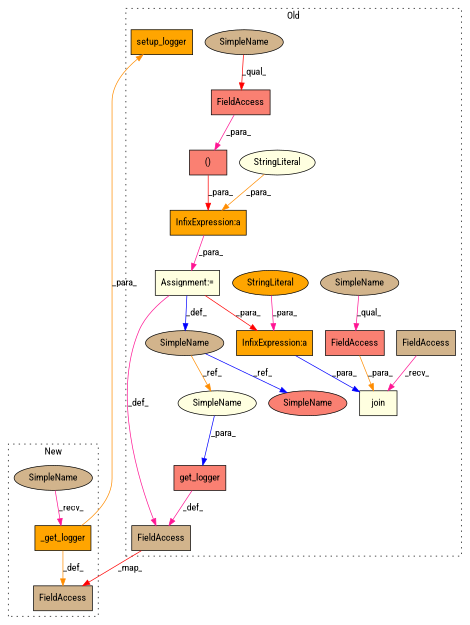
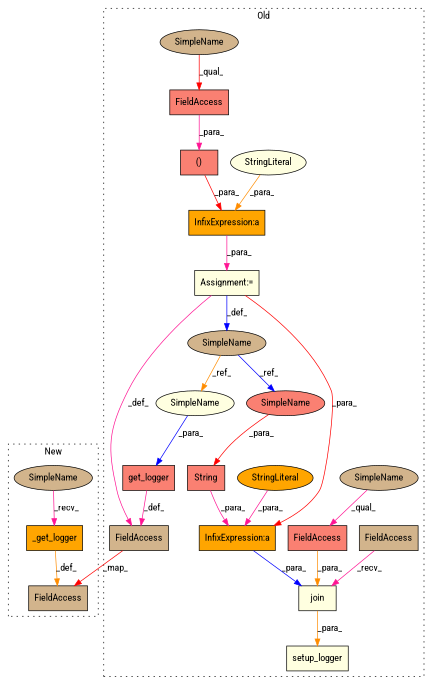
(162, 42) -> (317, 658)
(112, 294) -> (317, 625)
none -> (206, 478)
